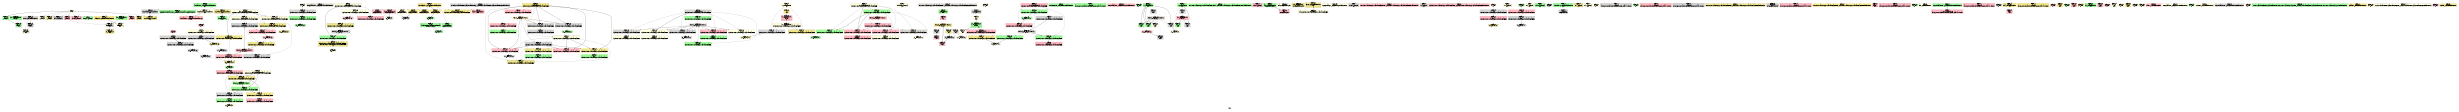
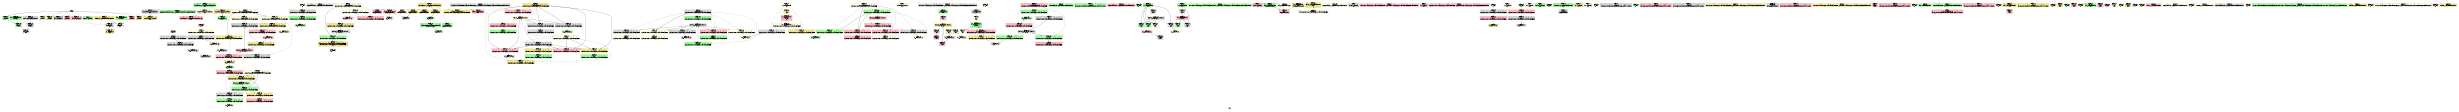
(1925, 5) -> (1925, 5)
